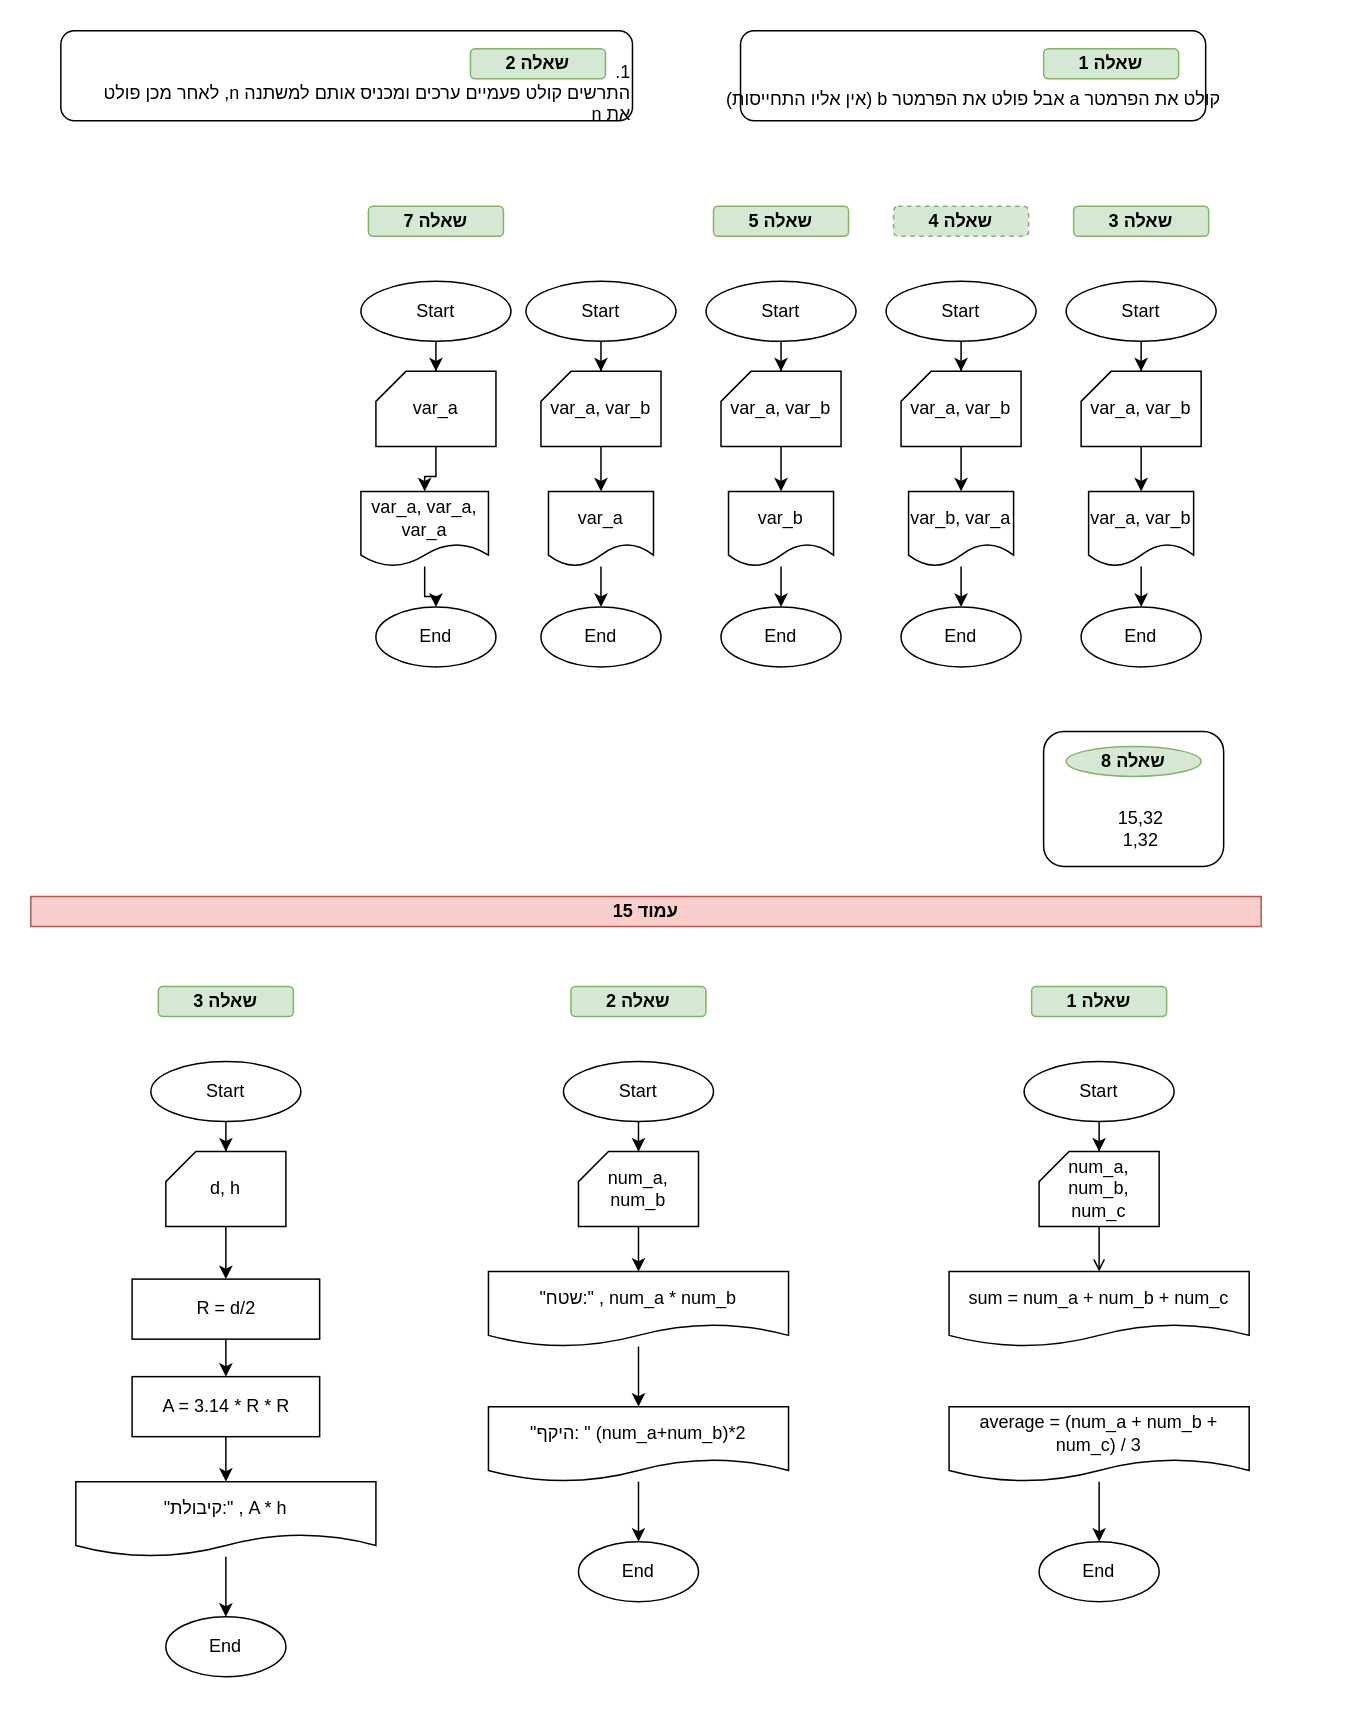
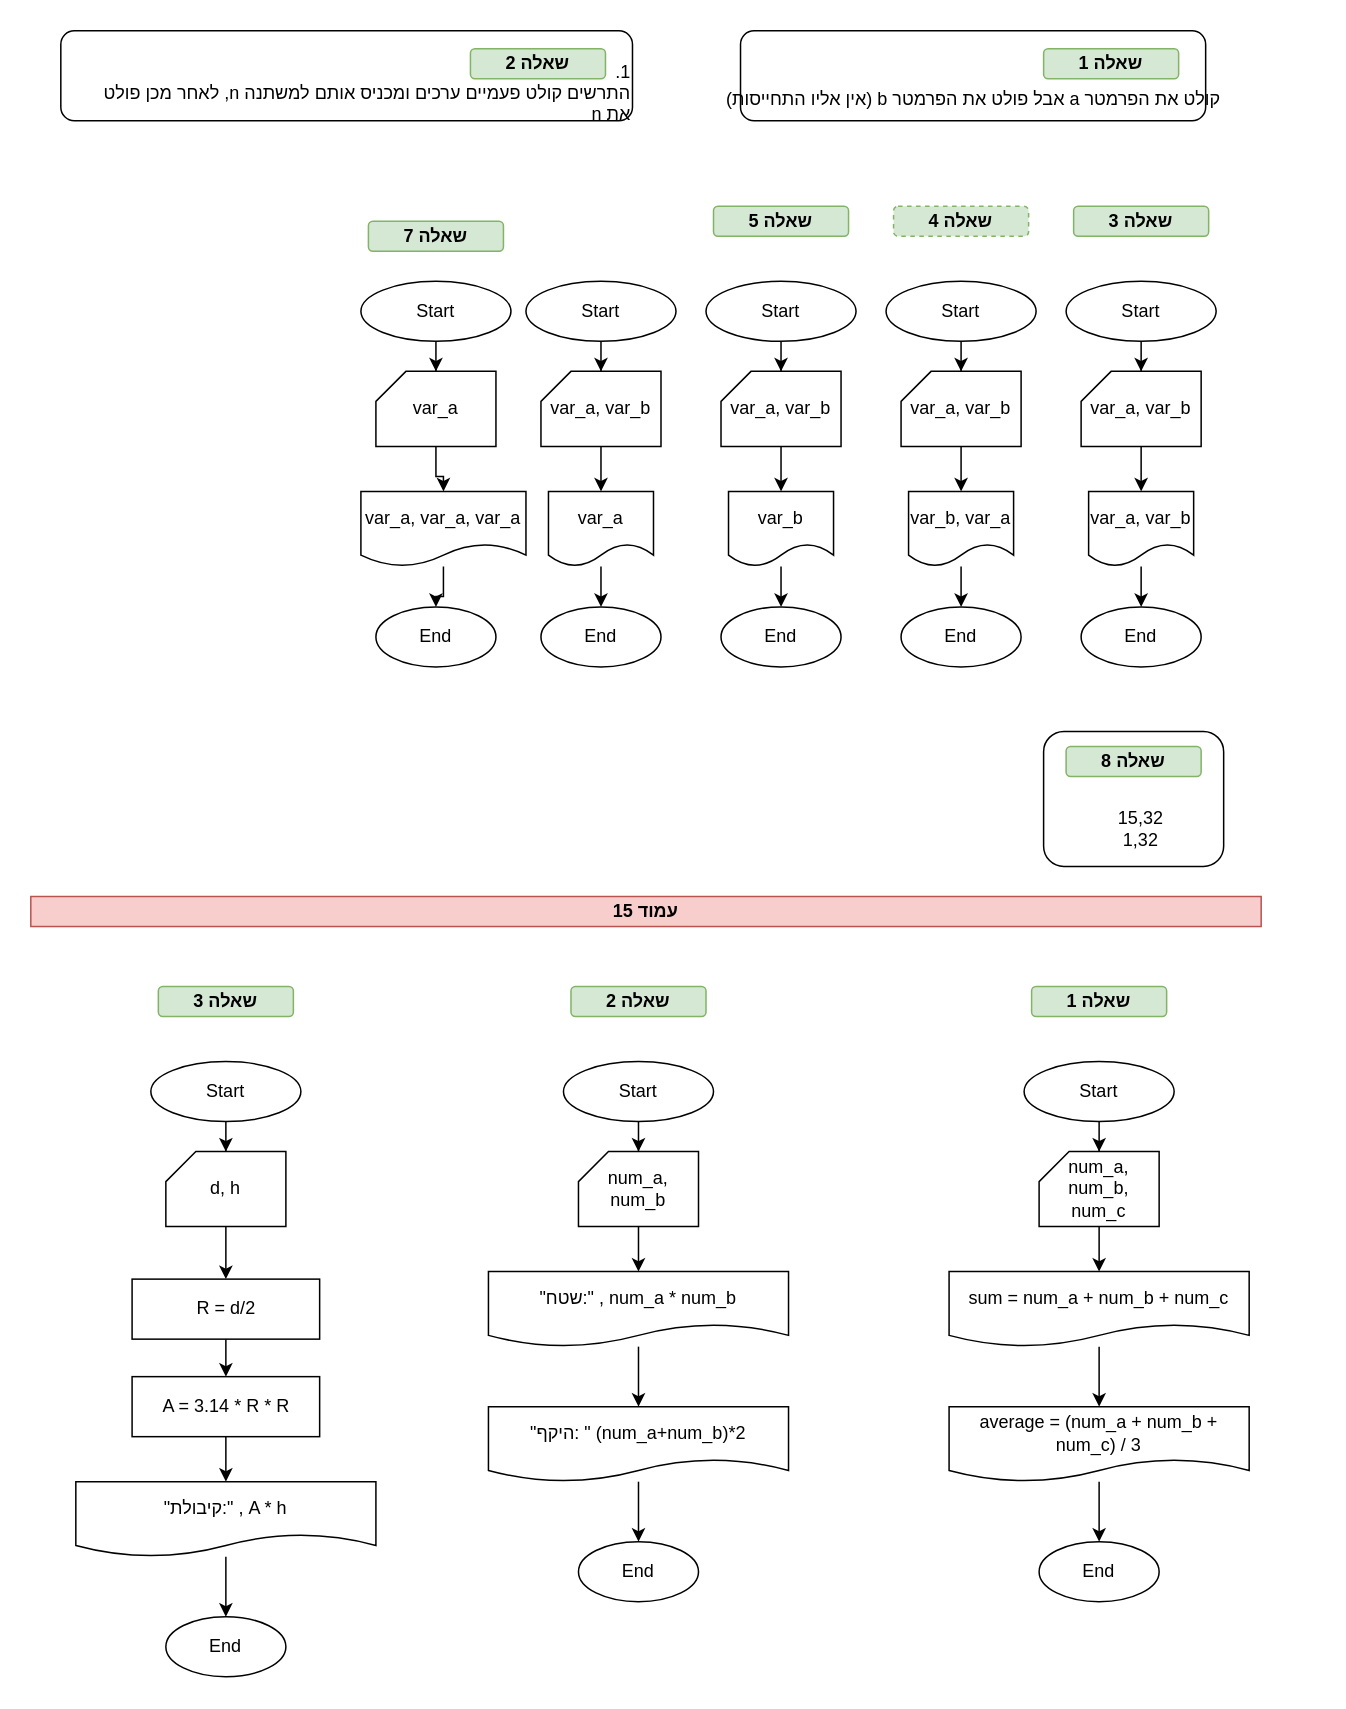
(436, 221) -> (436, 236)
(425, 529) -> (443, 529)
(1133, 761) -> (1133, 761)
(1099, 1262) -> (1099, 1260)
none -> (1099, 1371)
